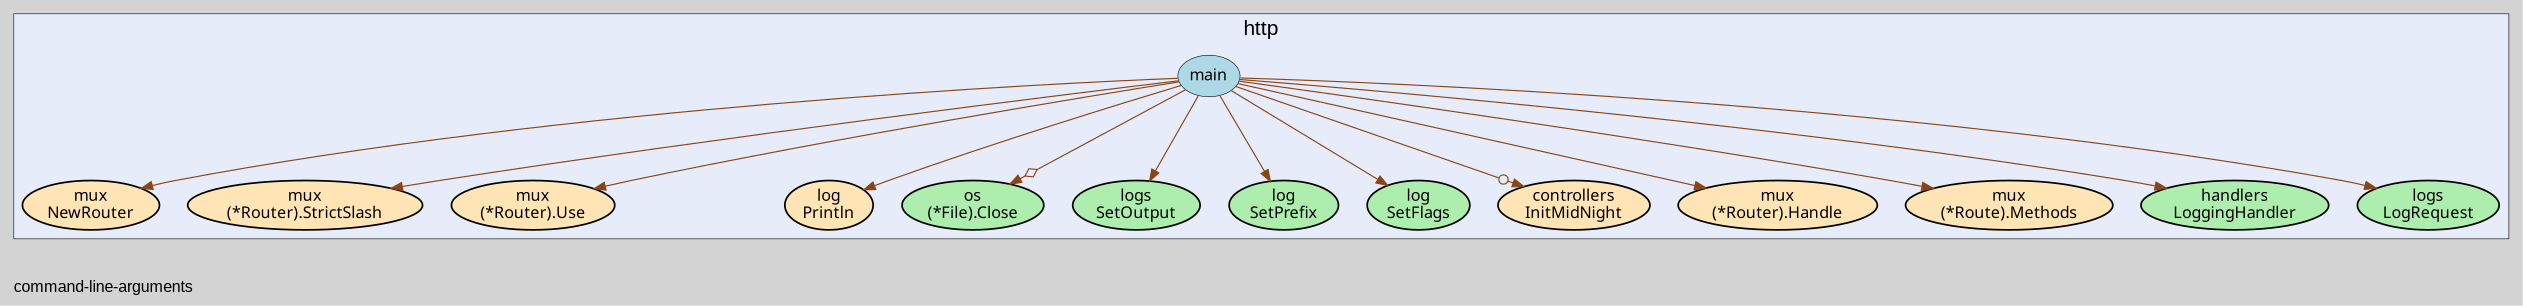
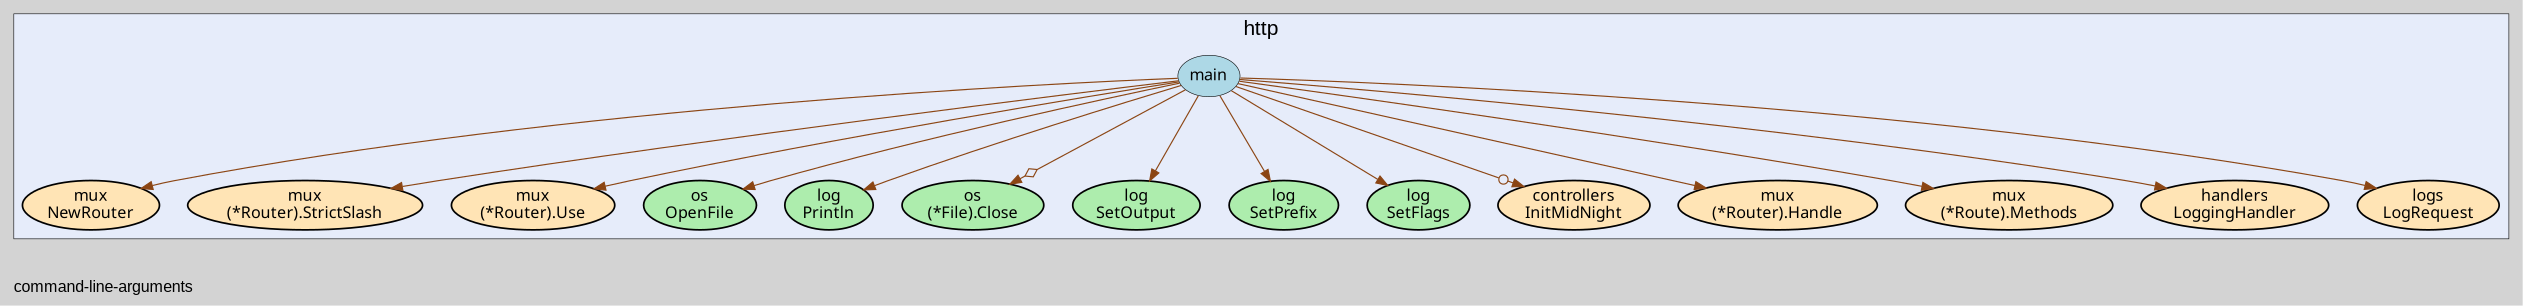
none -> (700, 205)
(829, 205) -> (829, 205)
(1136, 205) -> (1136, 205)
(2235, 205) -> (2235, 205)
(2428, 205) -> (2428, 205)
